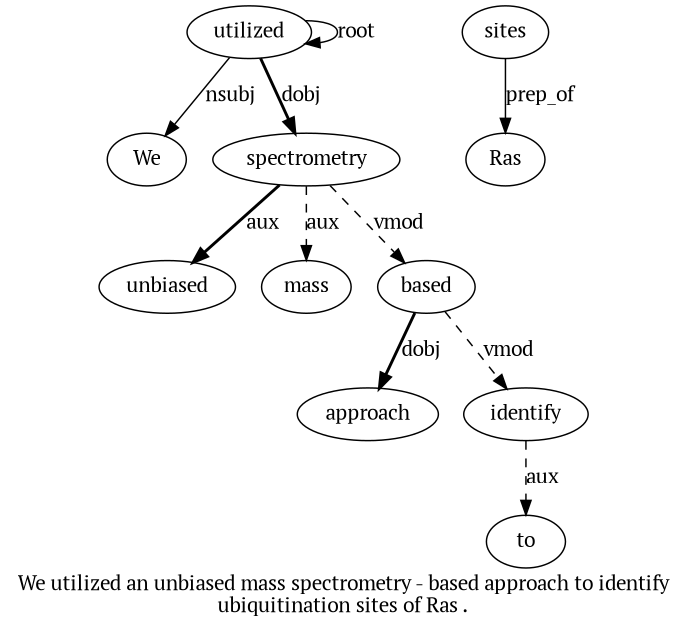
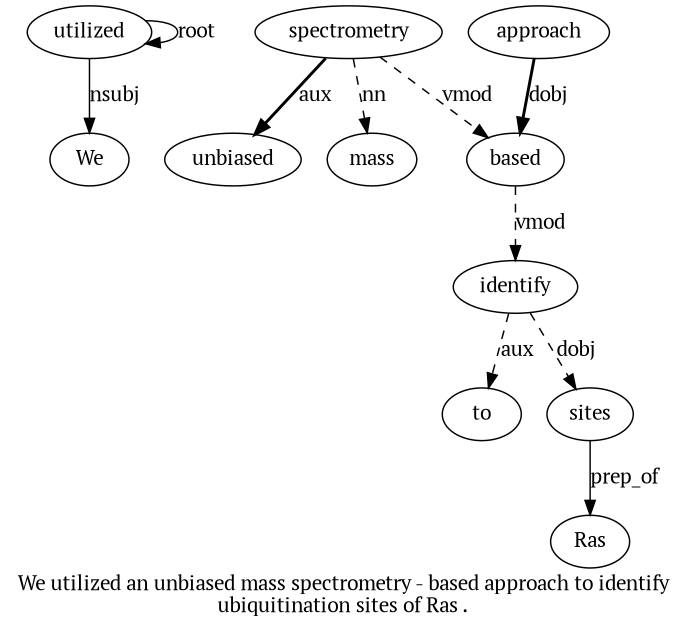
(275, 89) -> none
(323, 223) -> (374, 96)
(400, 344) -> (529, 89)
none -> (549, 345)
